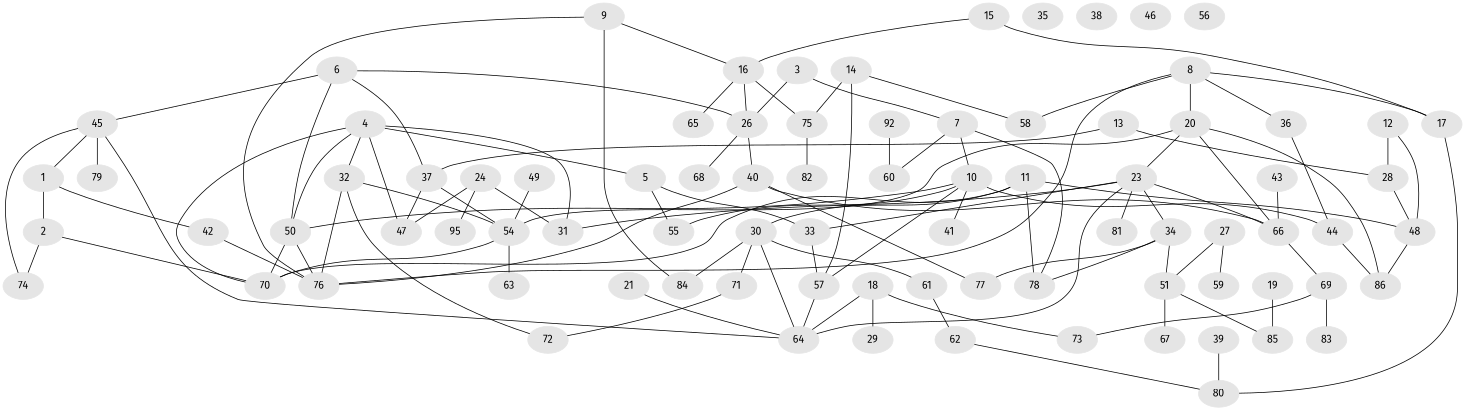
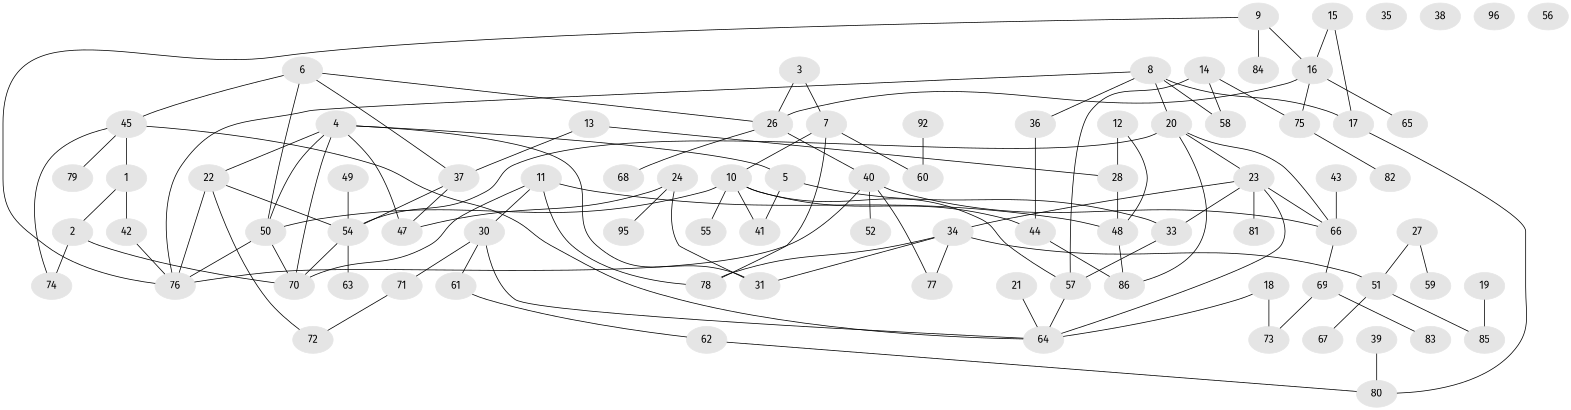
(1151, 16) -> (1494, 16)
(344, 178) -> (209, 178)
(659, 204) -> (770, 210)
(850, 205) -> (856, 259)
none -> (871, 232)
(719, 259) -> none
(873, 340) -> none
